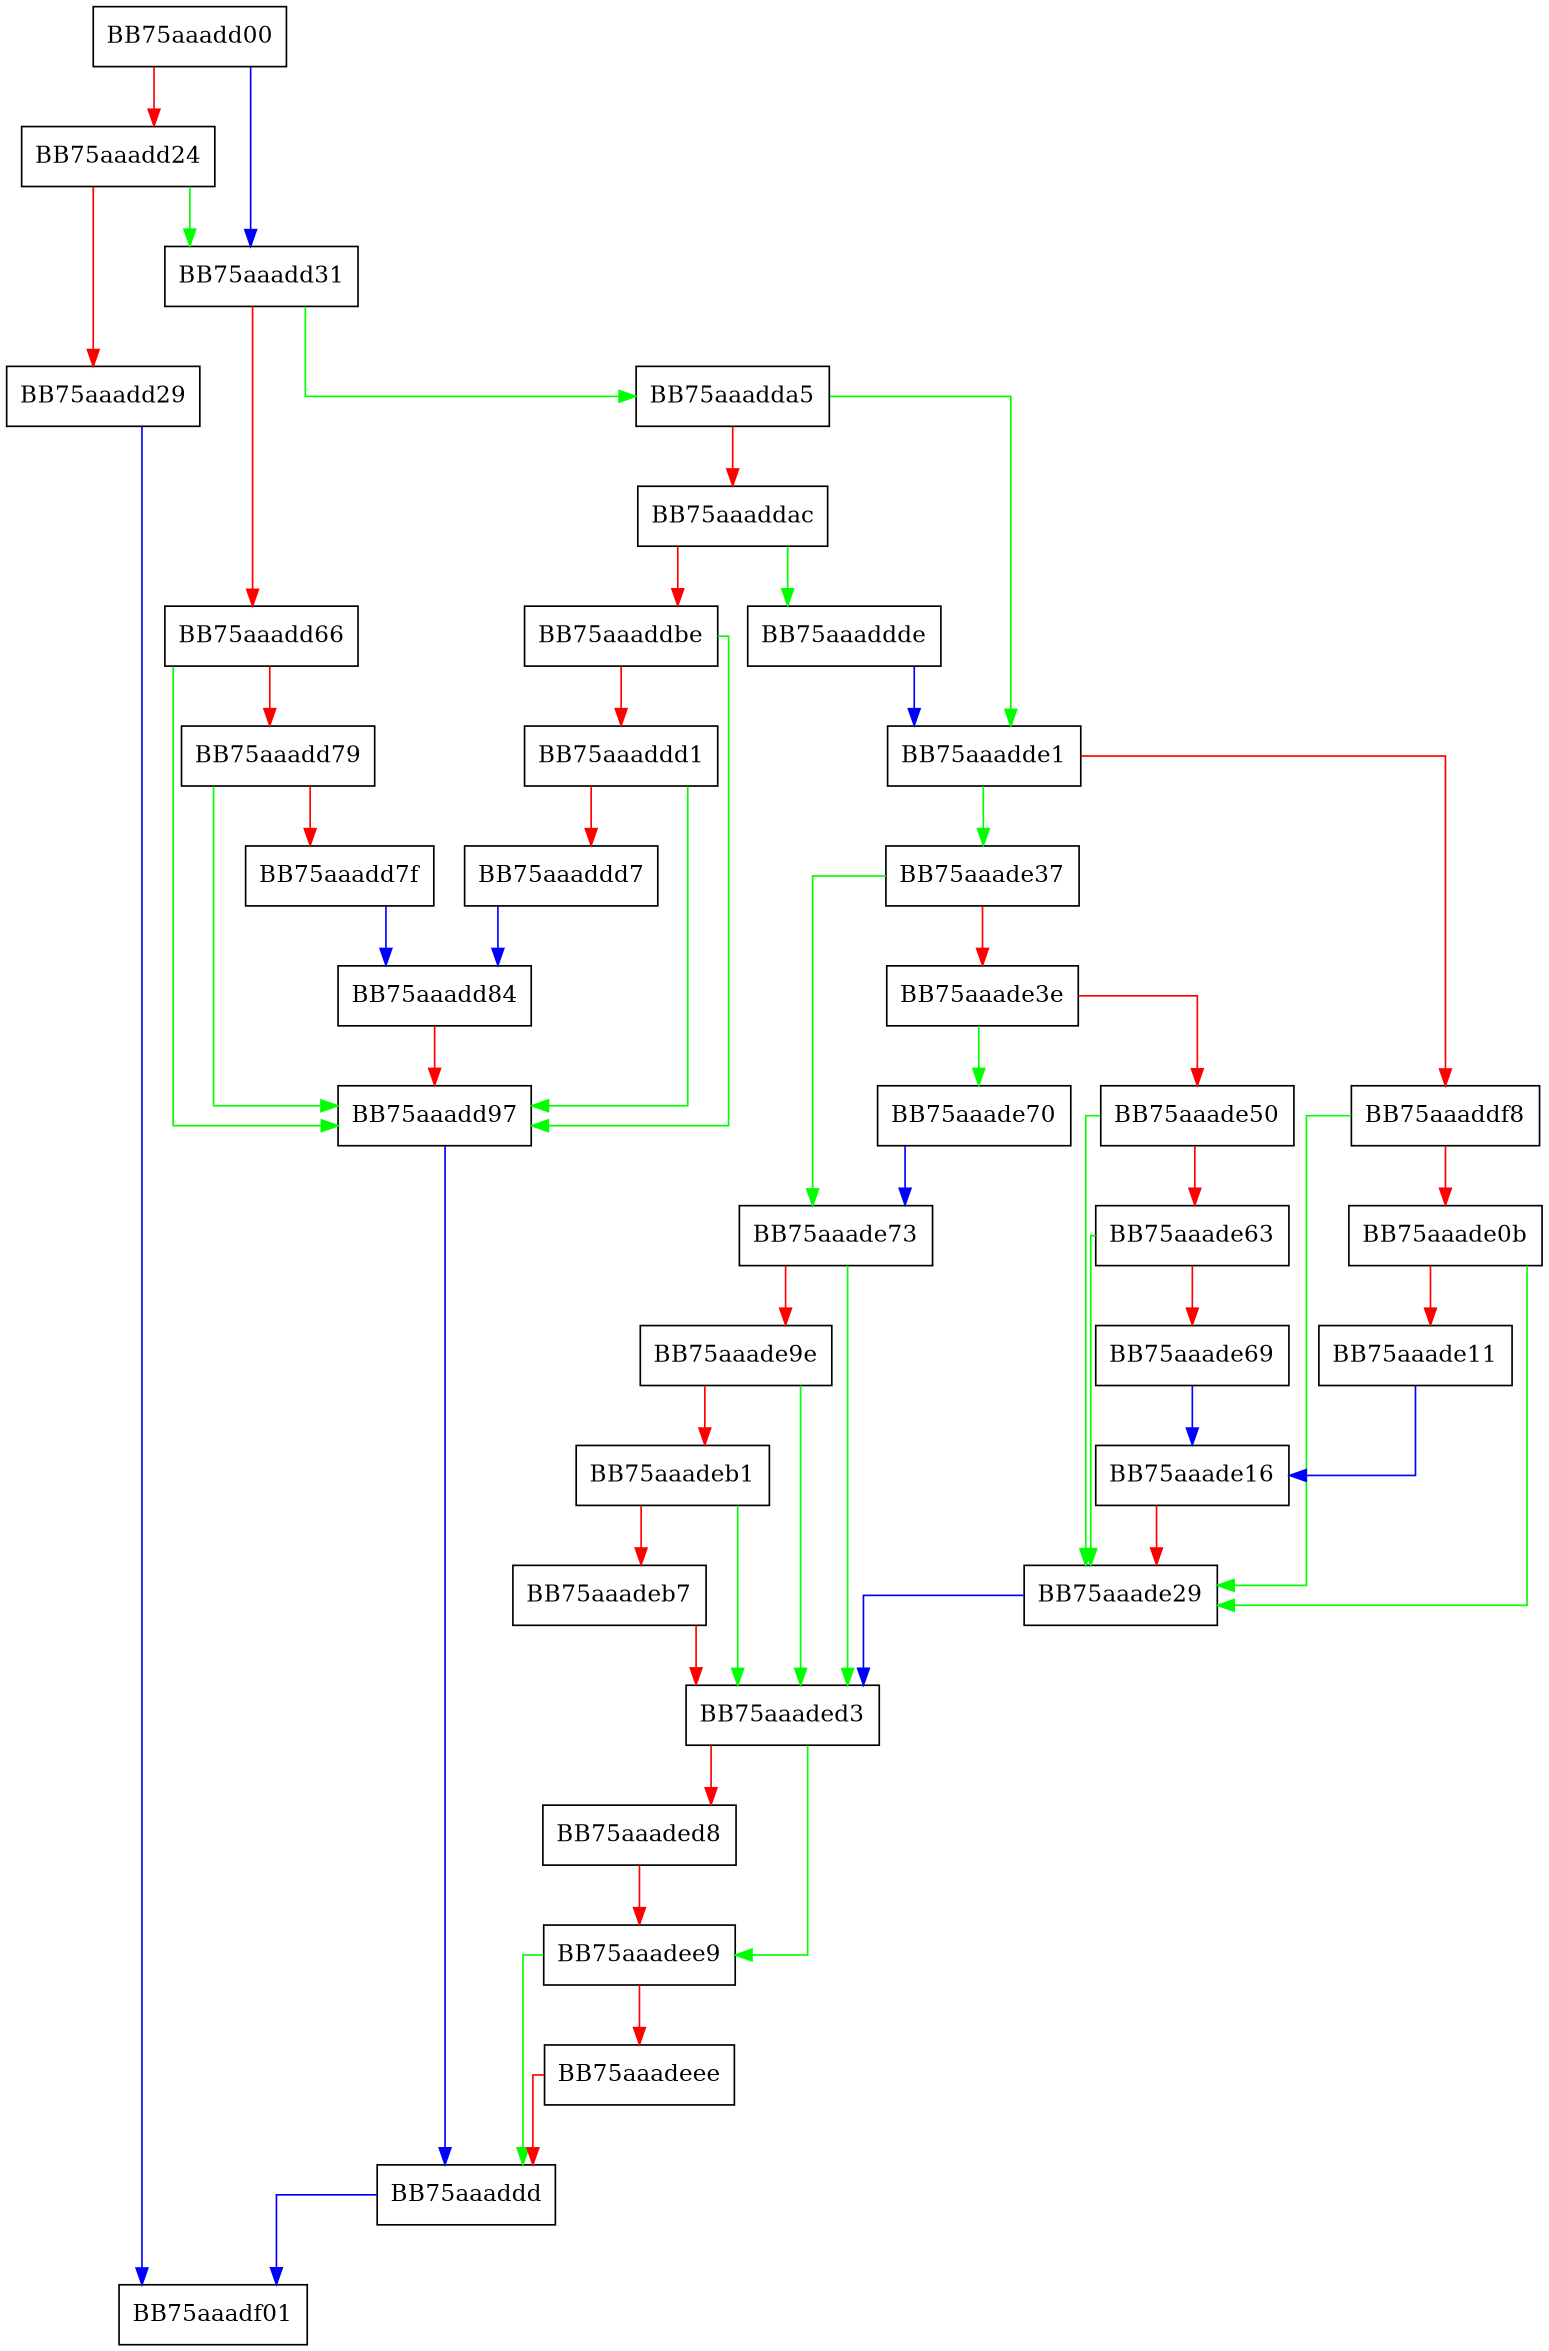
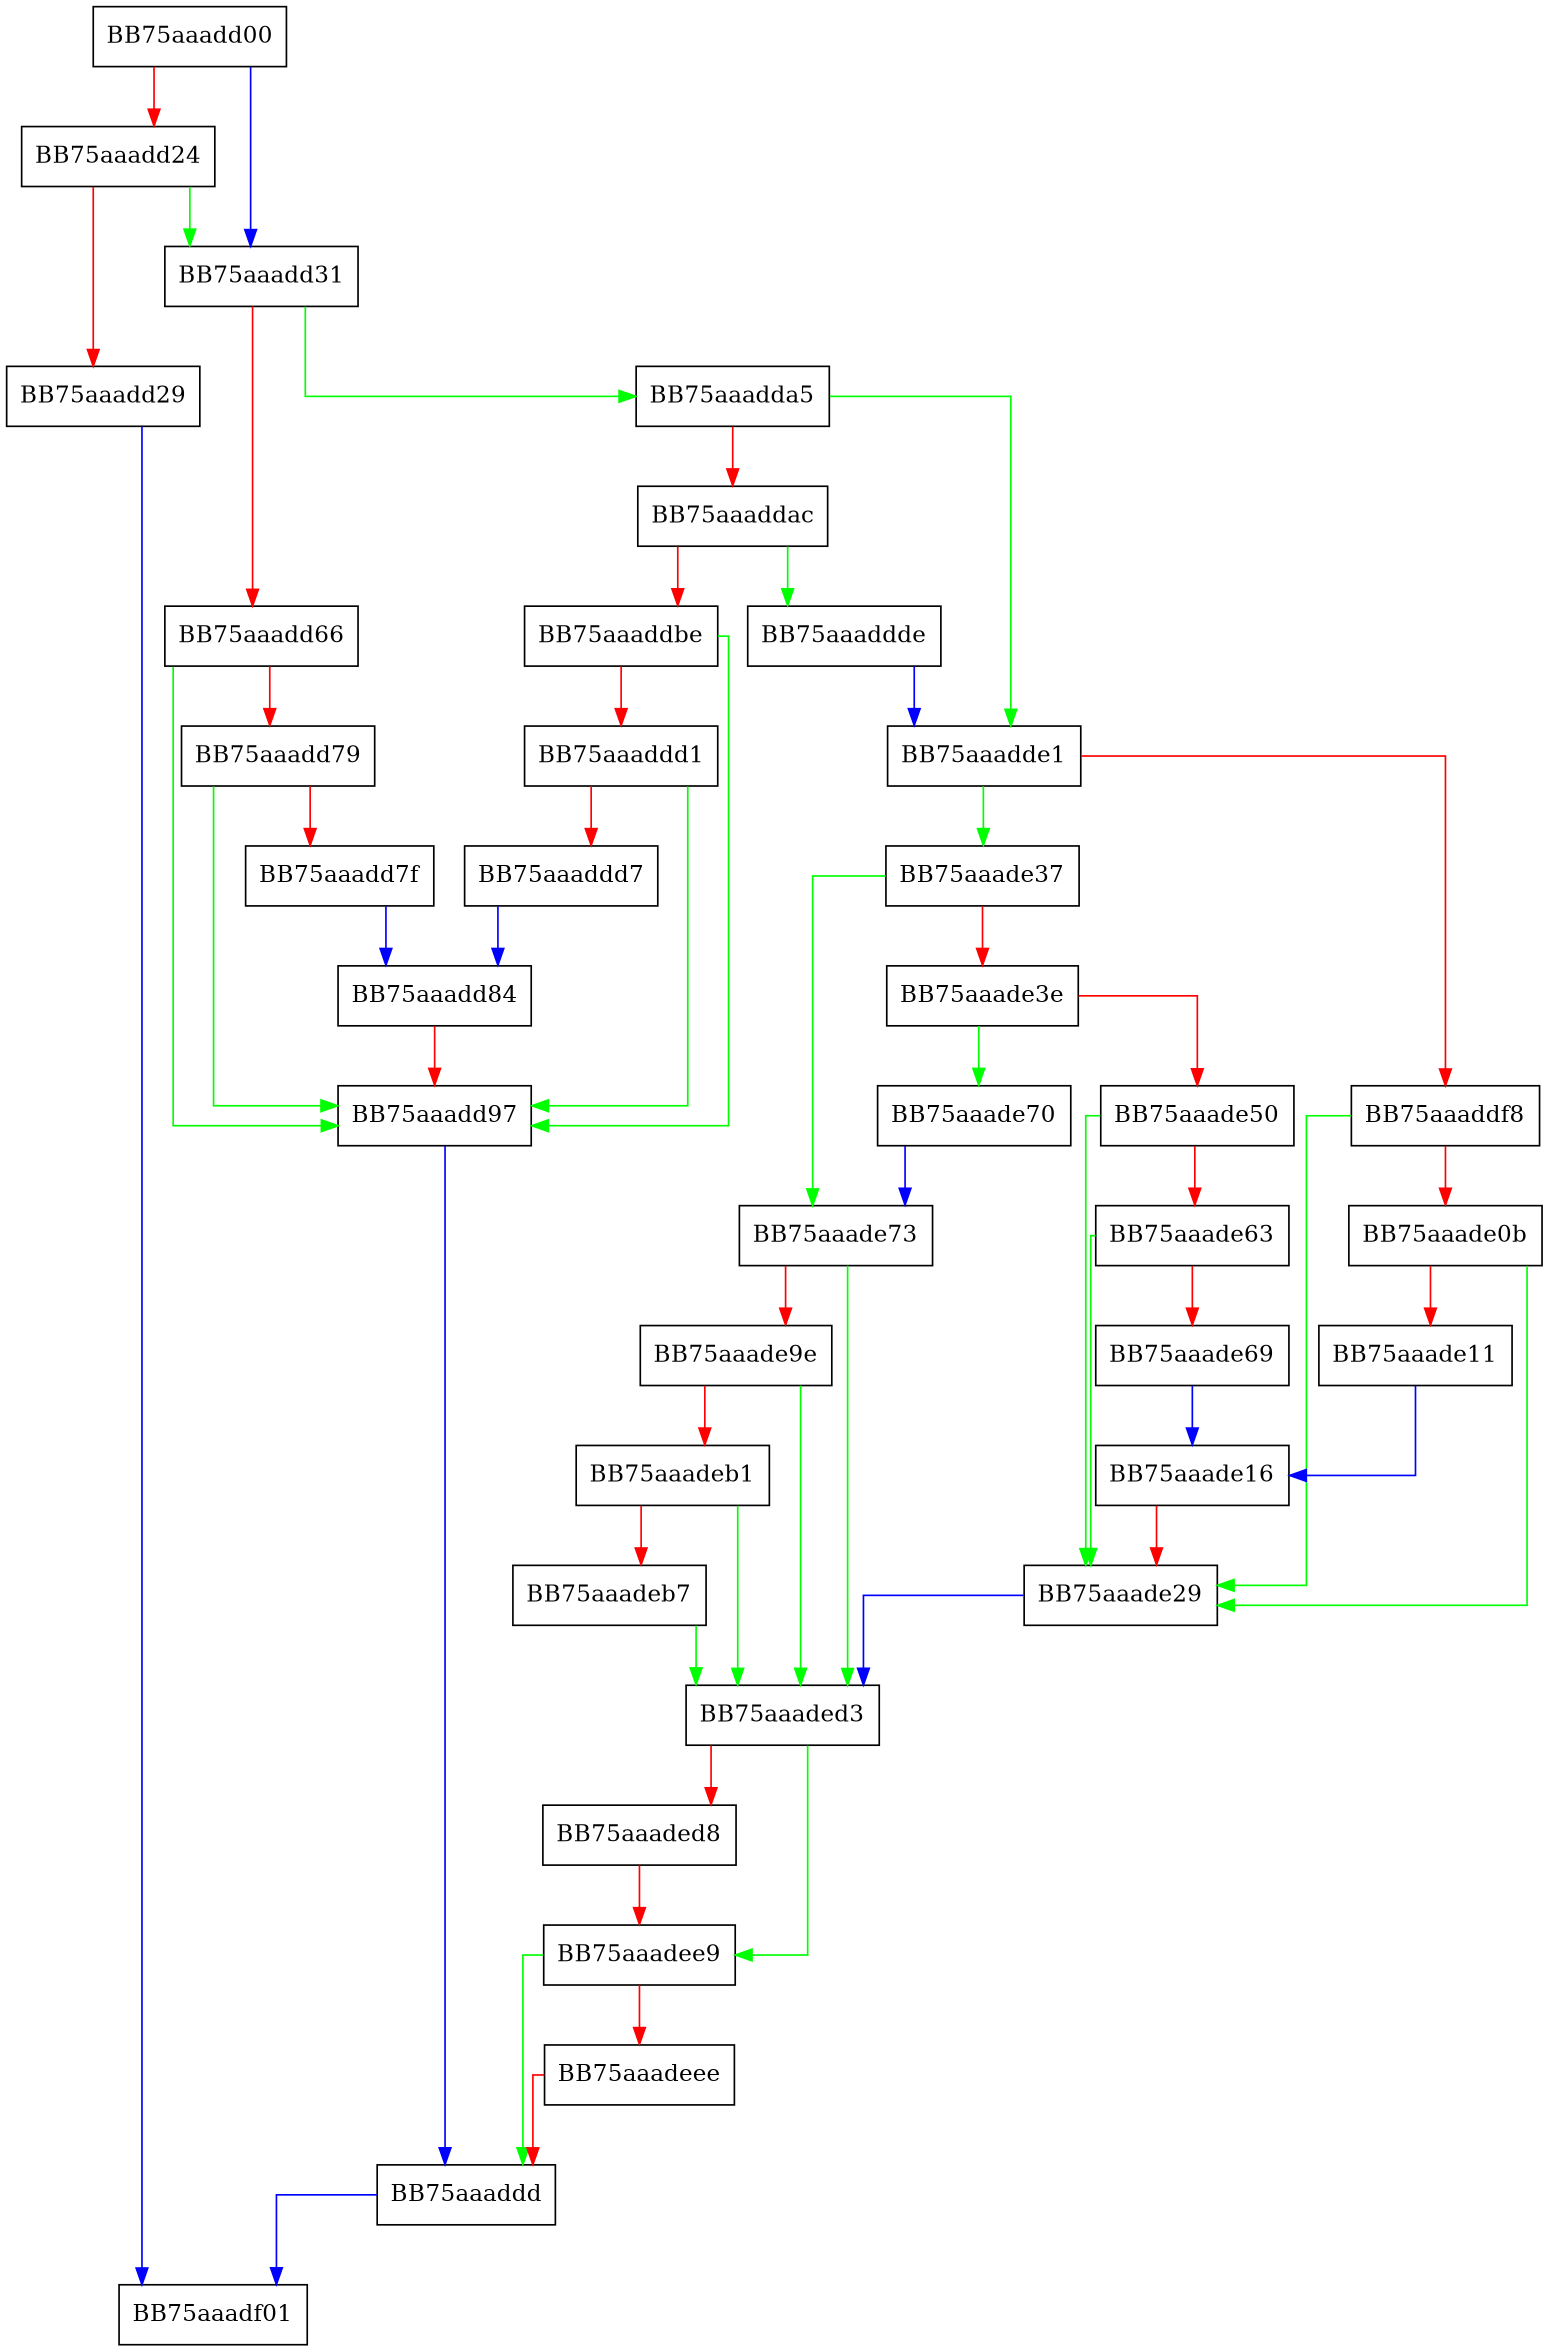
(696, 1647) -> (696, 1647)
